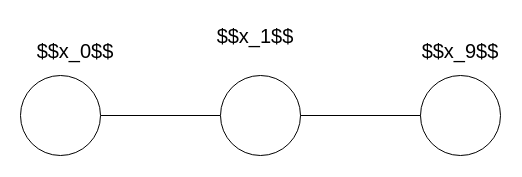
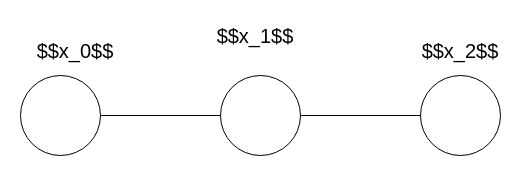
(461, 51) -> (461, 51)
